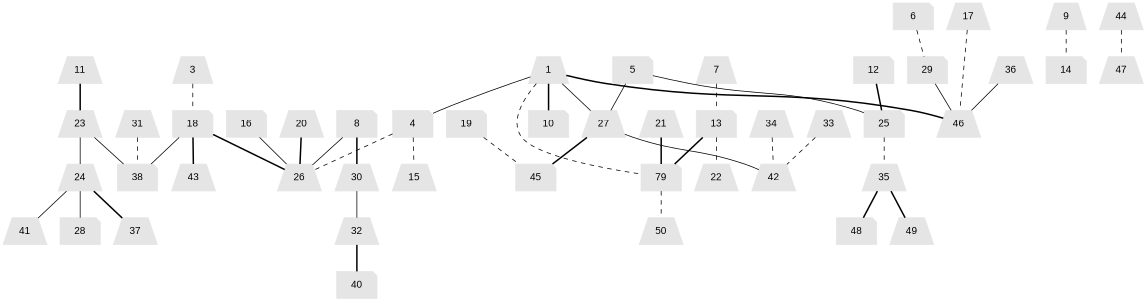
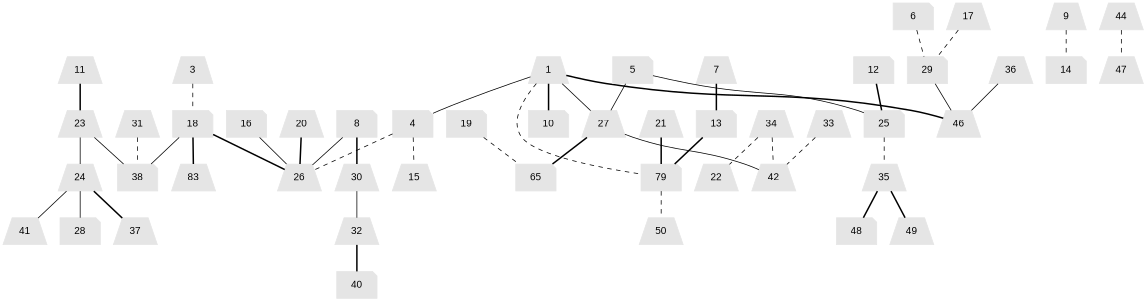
(964, 70) -> (948, 43)
(716, 99) -> (716, 99)
(716, 151) -> (744, 151)
(194, 178) -> (194, 178)
(536, 178) -> (536, 178)
